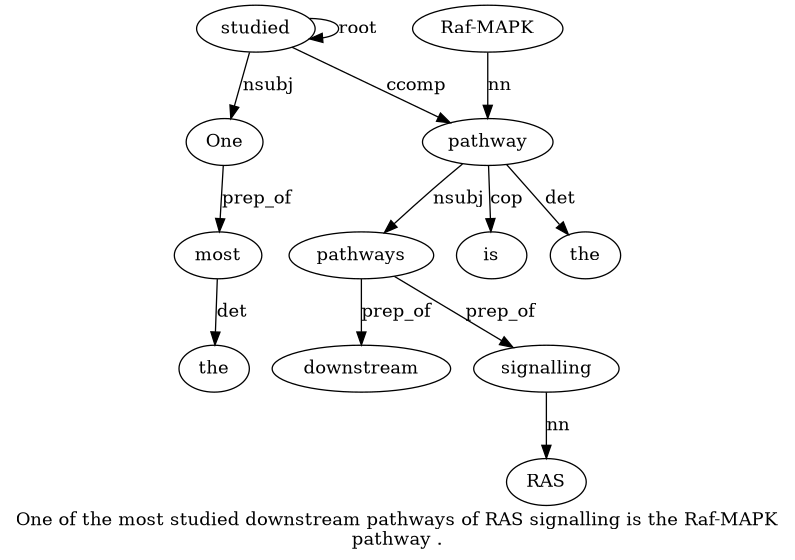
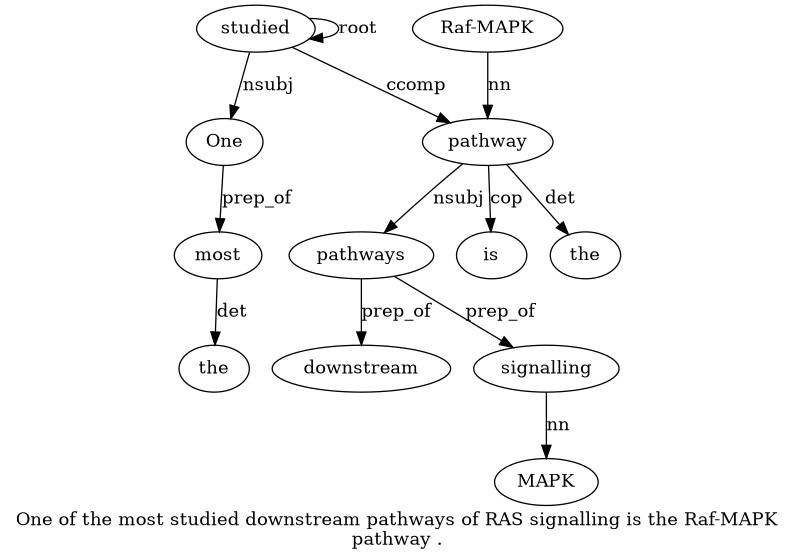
(546, 482) -> (546, 482)
